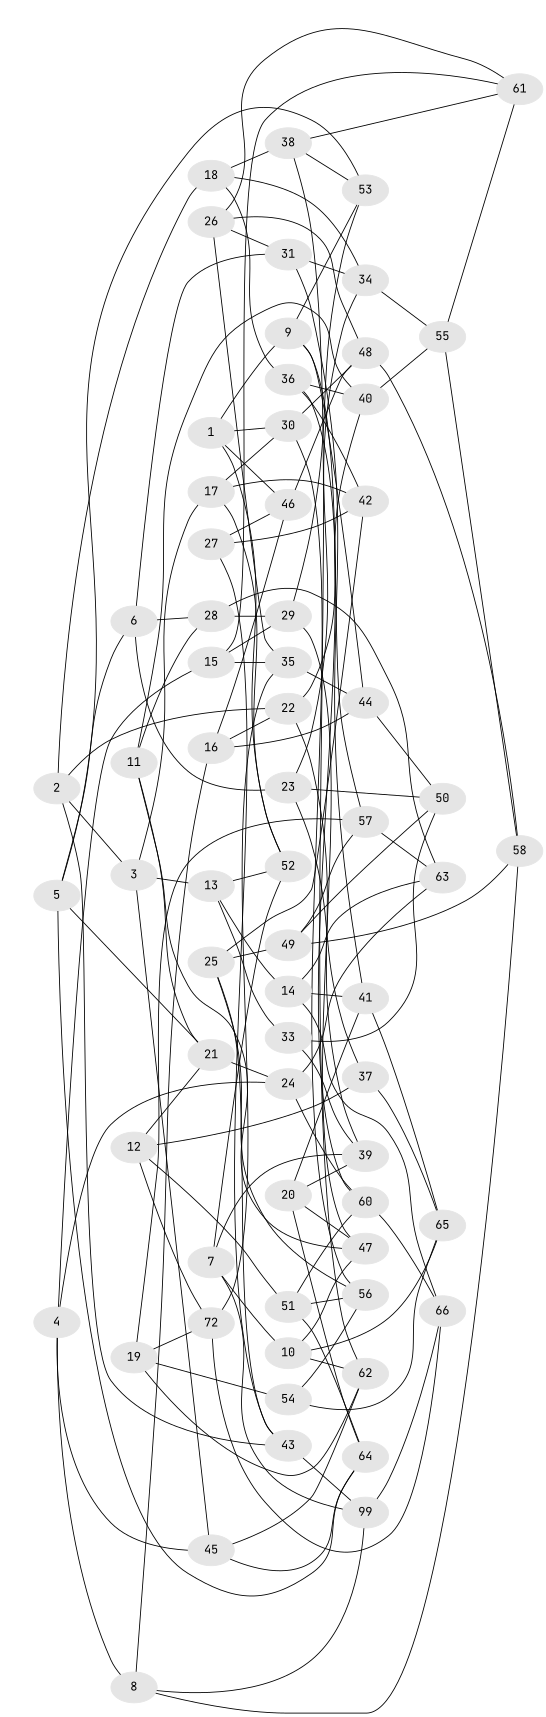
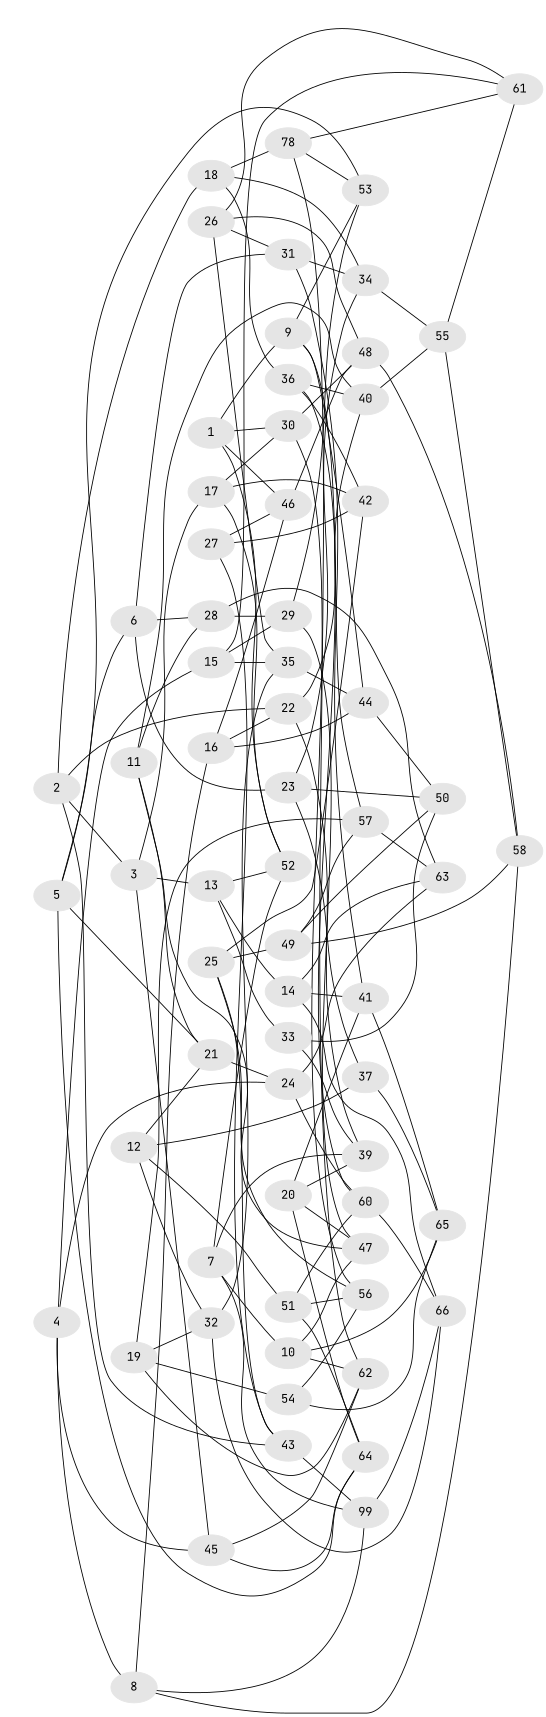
(288, 143) -> (288, 143)
(211, 1323) -> (211, 1323)
